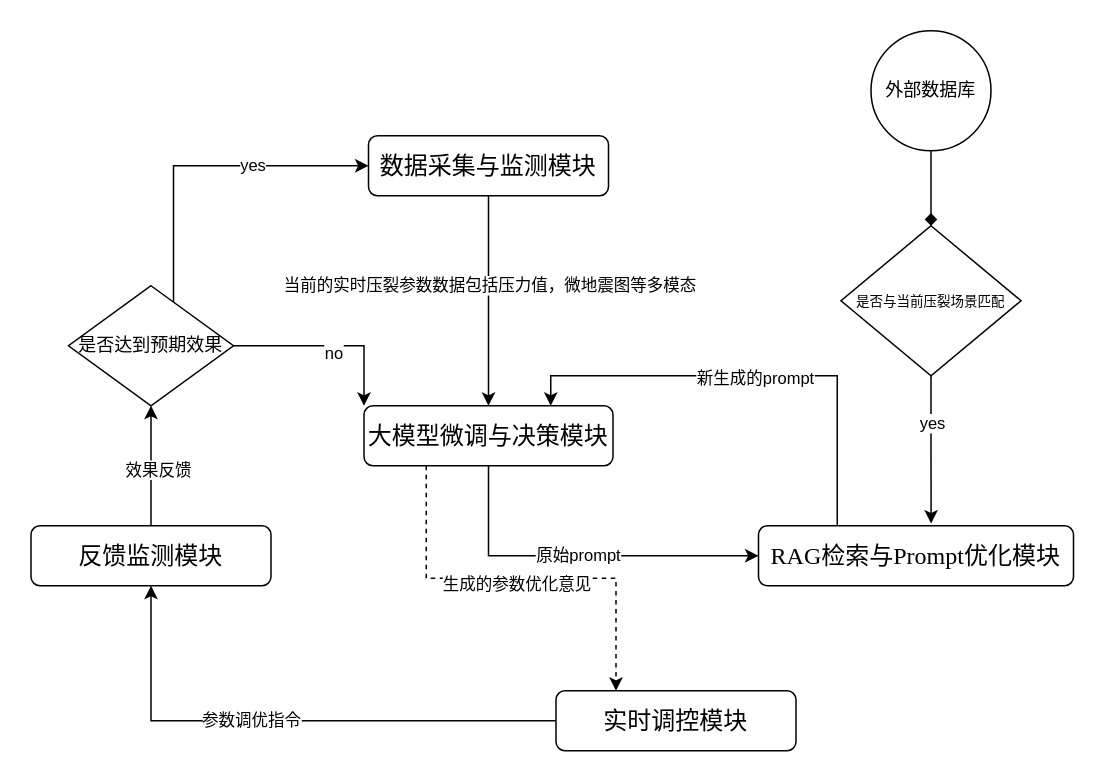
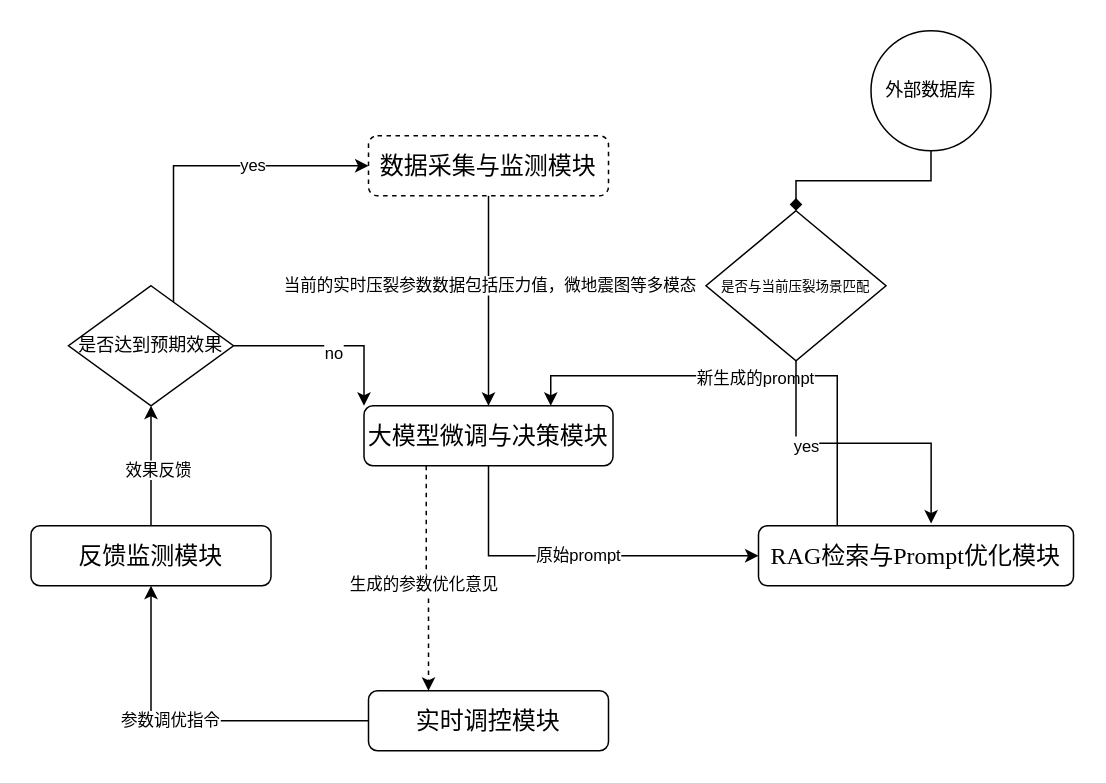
(488, 166) -> (488, 166)
(931, 301) -> (796, 286)
(676, 721) -> (488, 721)
